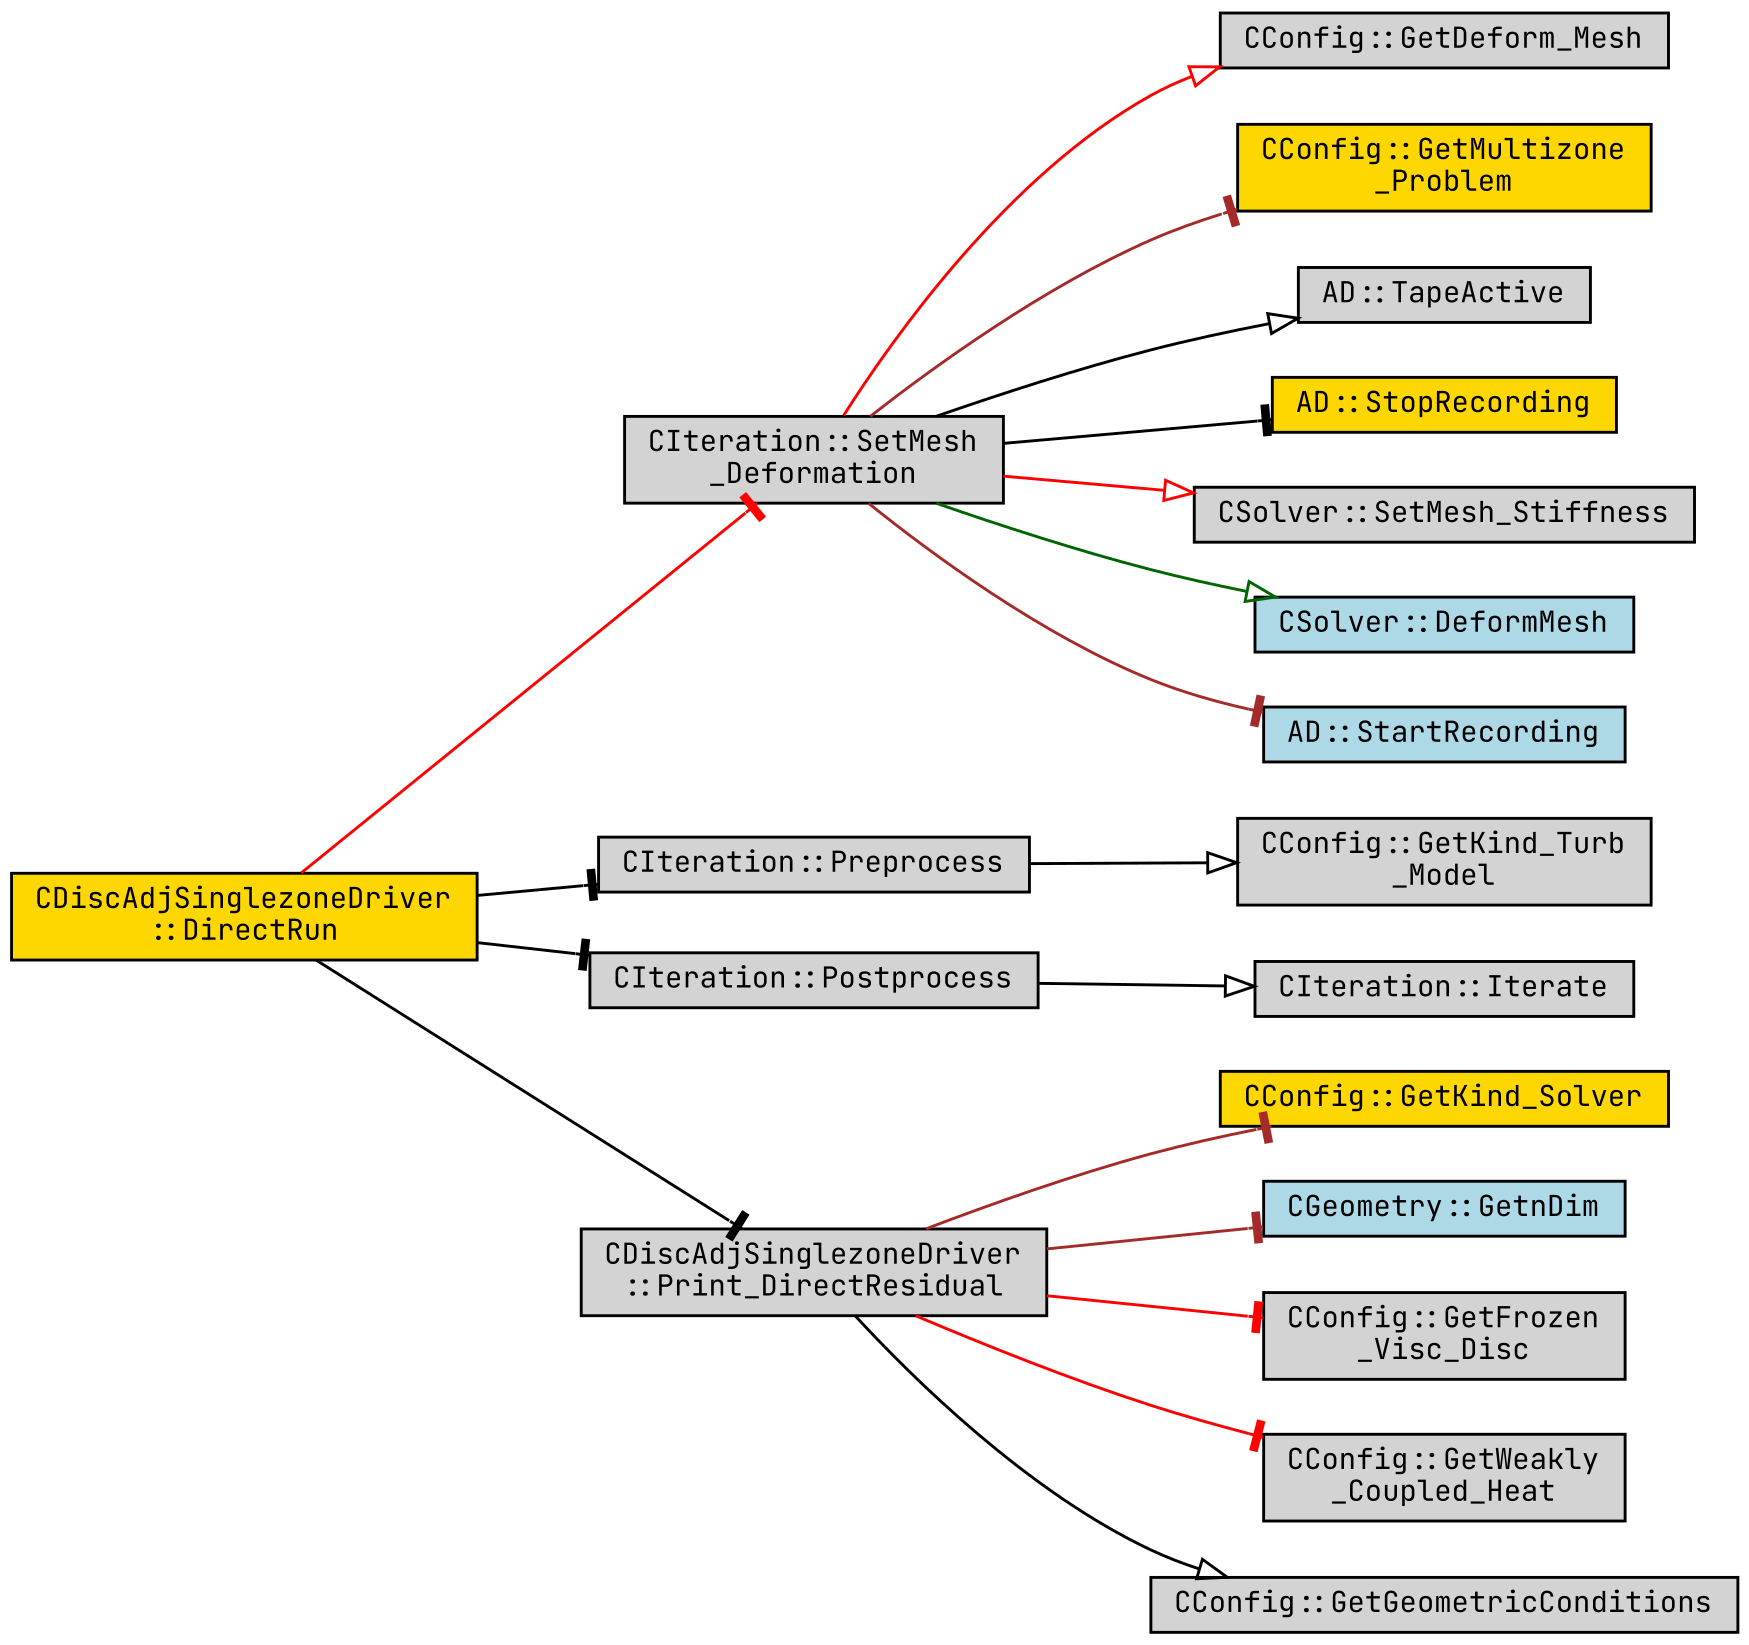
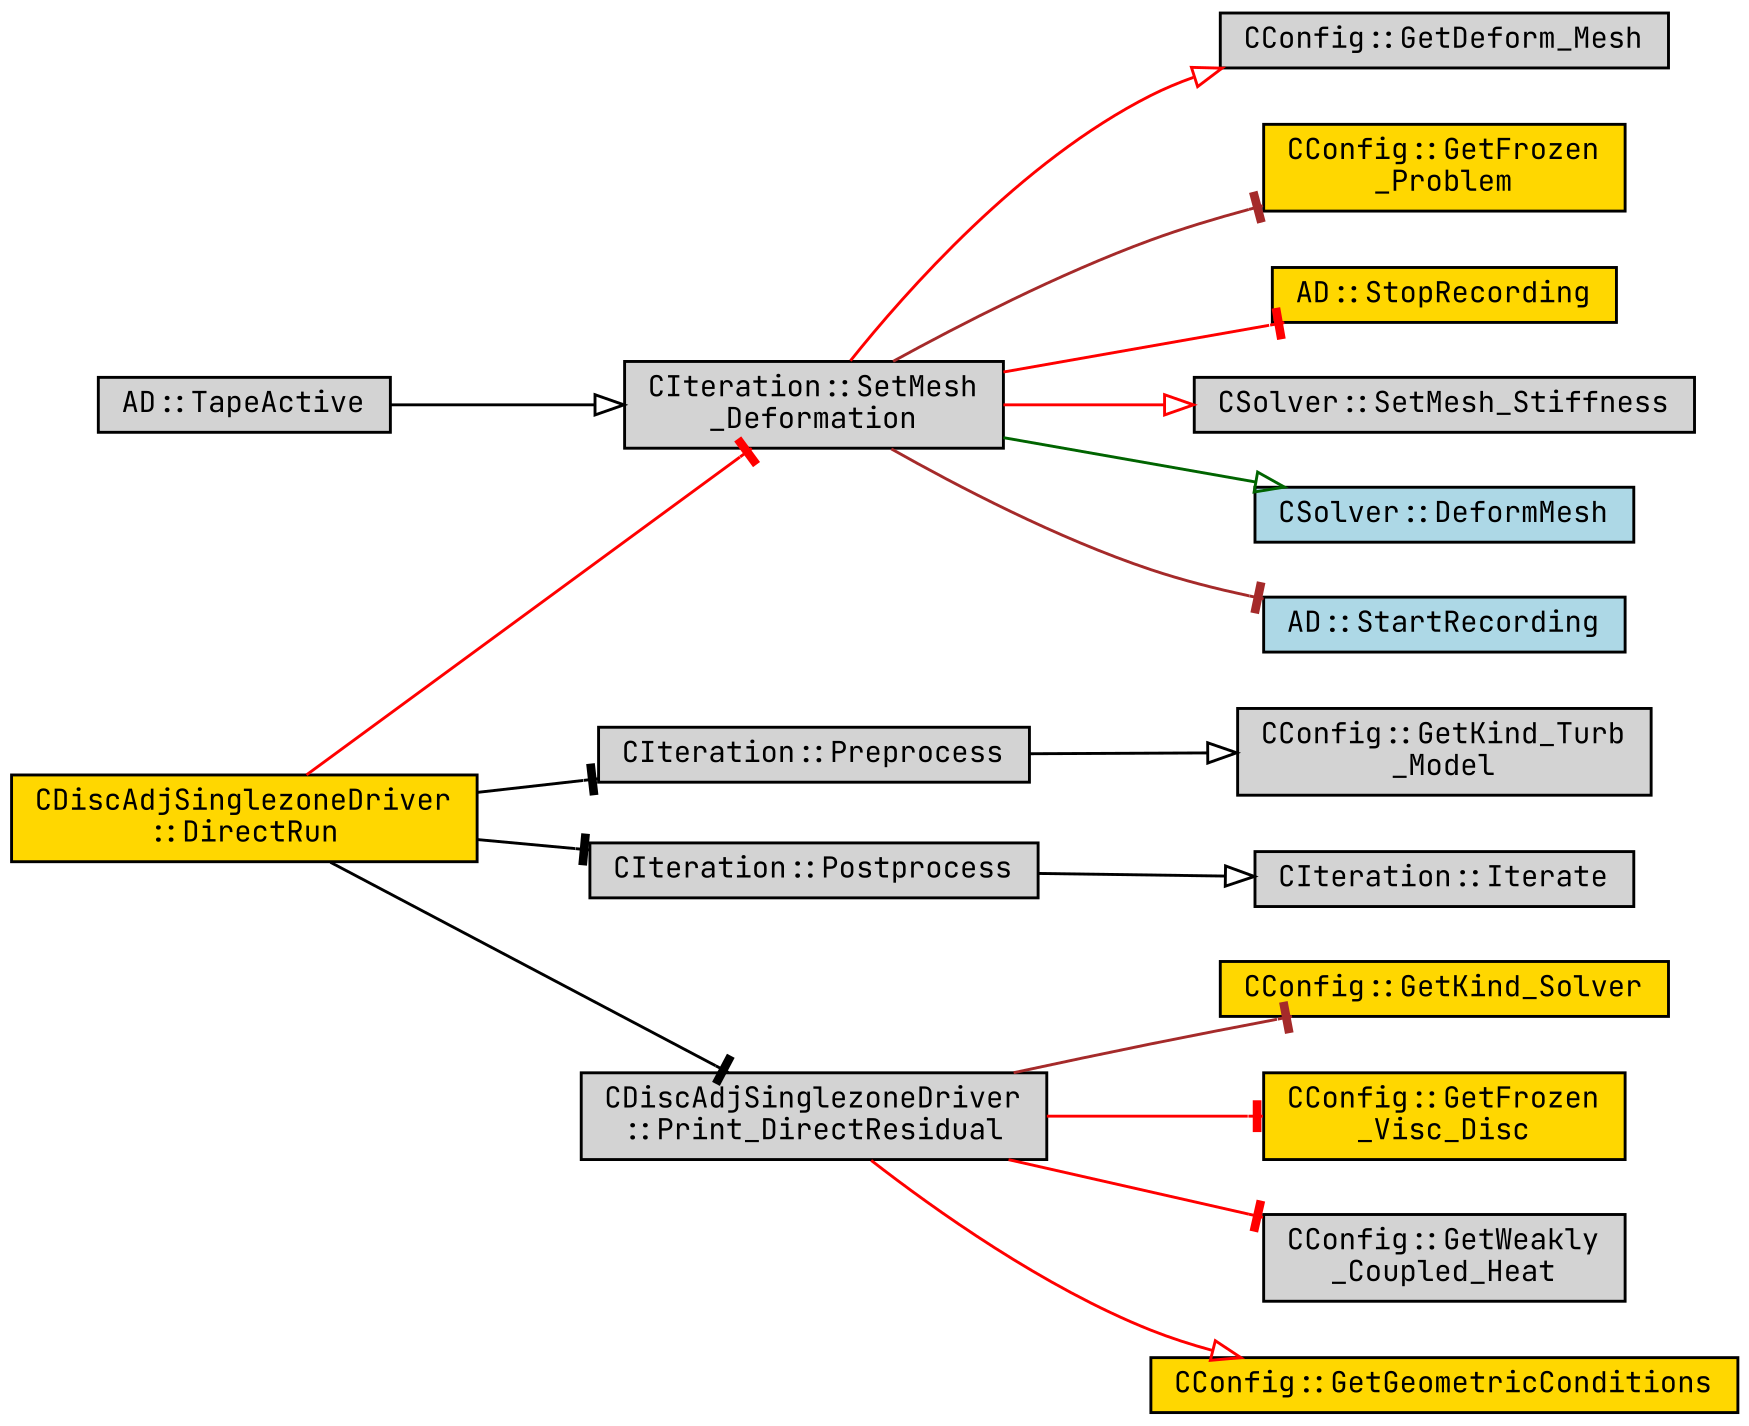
(1444, 168) -> (1444, 168)
(1101, 364) -> (493, 405)
(1130, 432) -> (1136, 349)
(1444, 1209) -> none
(1444, 1336) -> (1444, 1116)
(1013, 1462) -> (1033, 1271)
(1444, 1605) -> (1444, 1385)
